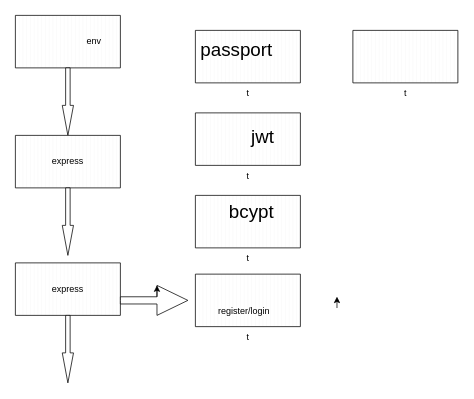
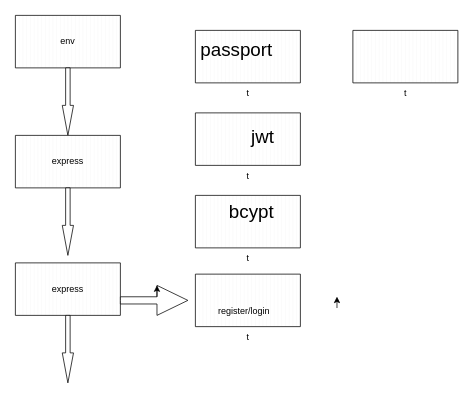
(94, 42) -> (68, 42)
